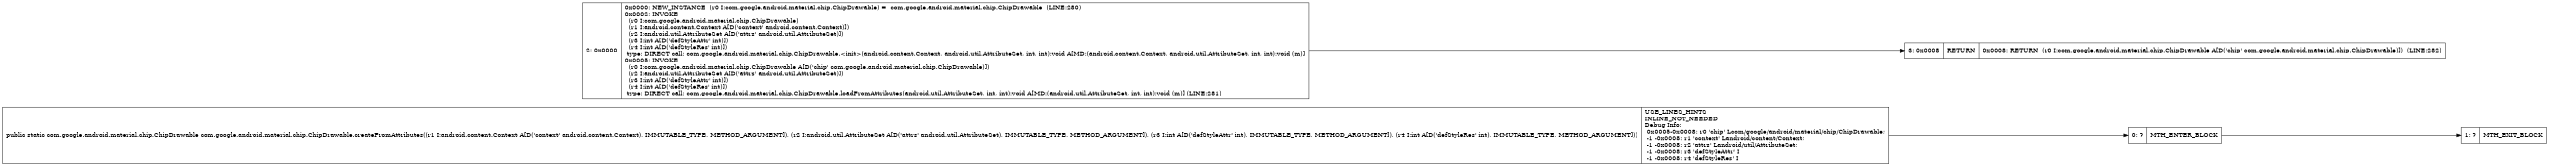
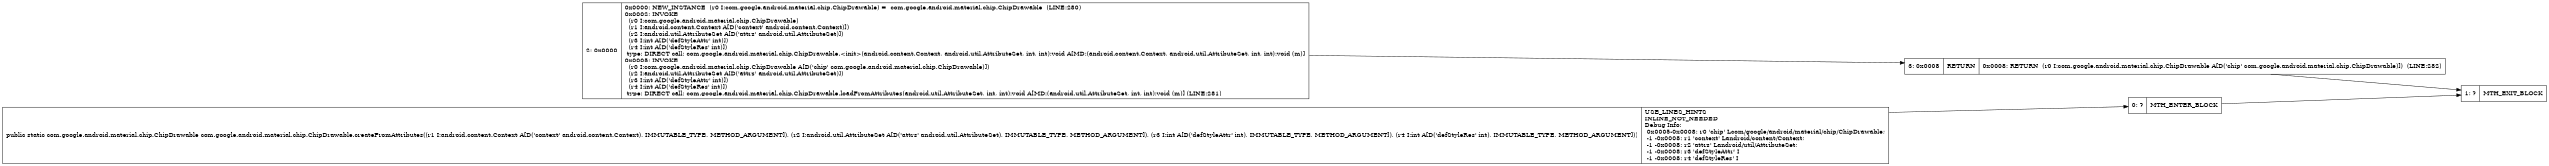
none -> (2364, 82)
